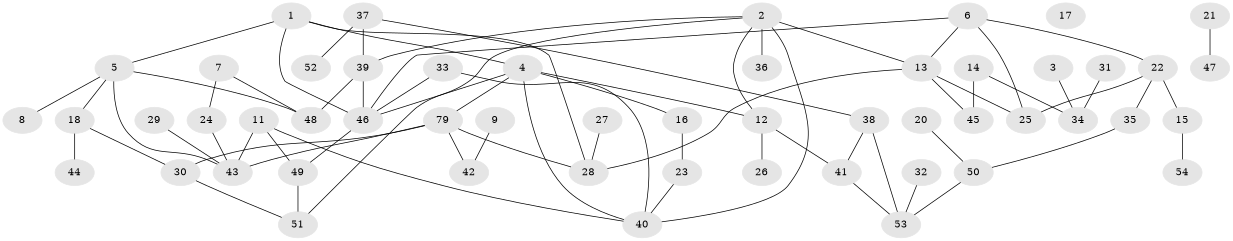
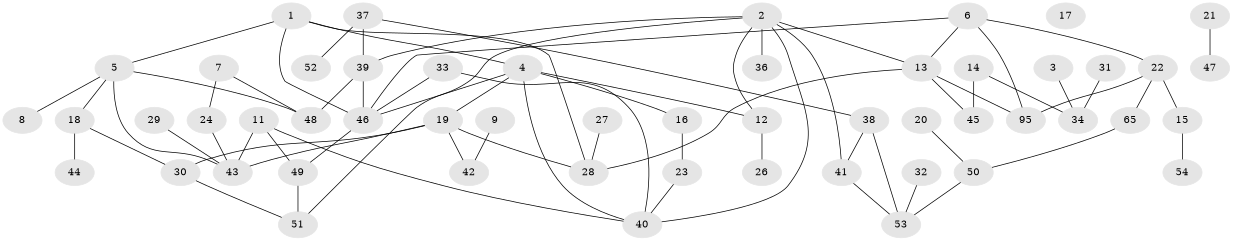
(443, 120) -> (443, 120)
(1026, 120) -> (1026, 120)
(1130, 120) -> (1130, 120)
(802, 146) -> (826, 83)
